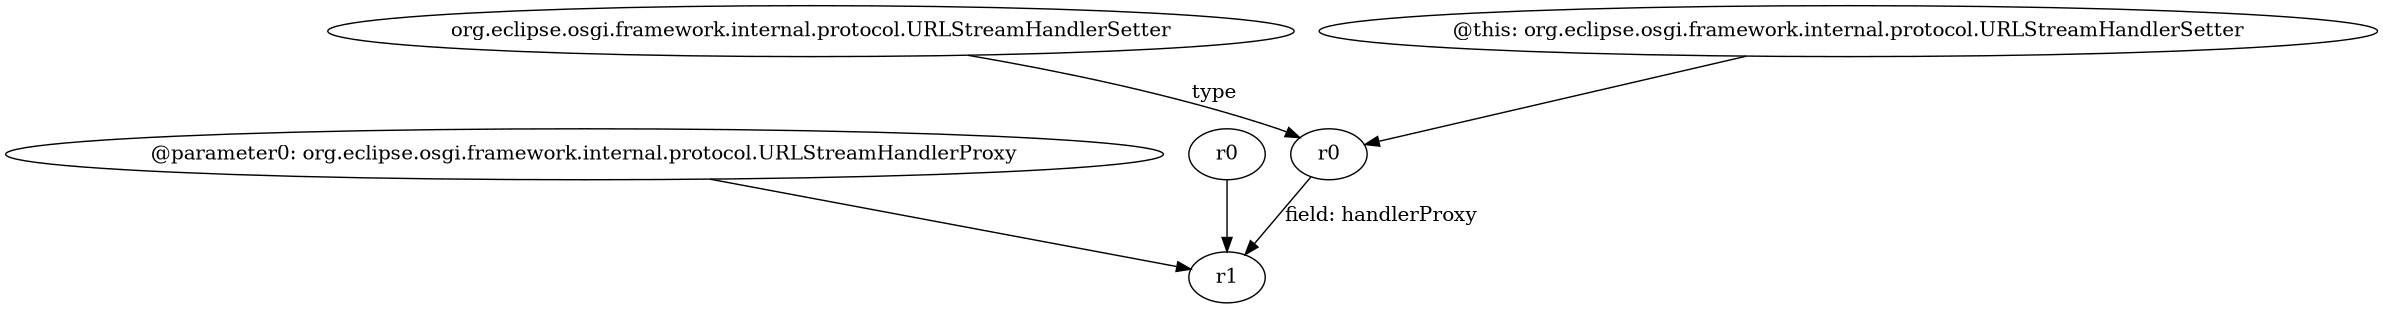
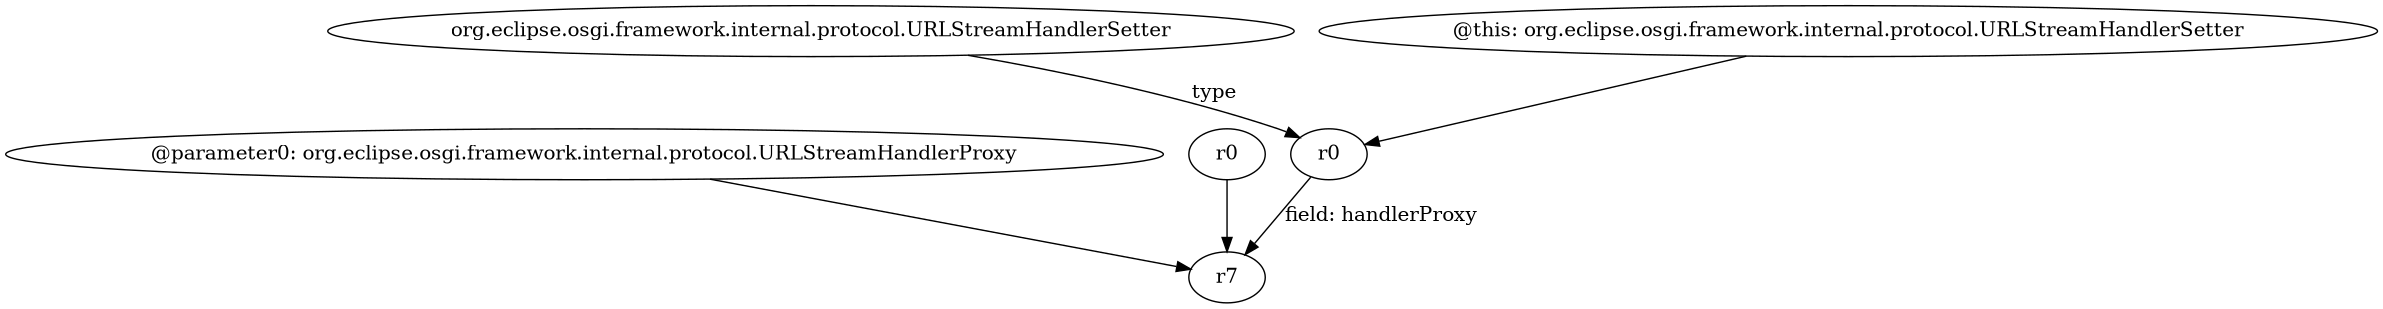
(1227, 277) -> (1227, 277)
